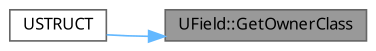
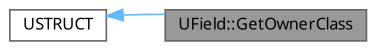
(127, 36) -> (144, 14)
